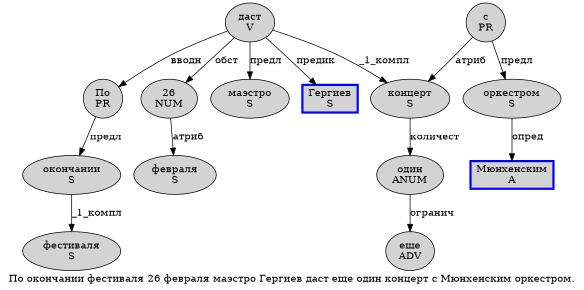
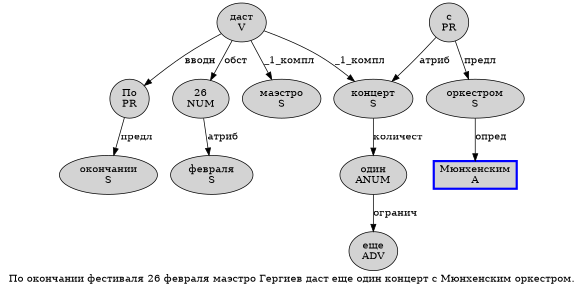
(266, 61) -> (290, 61)
(330, 99) -> none
(72, 251) -> none
